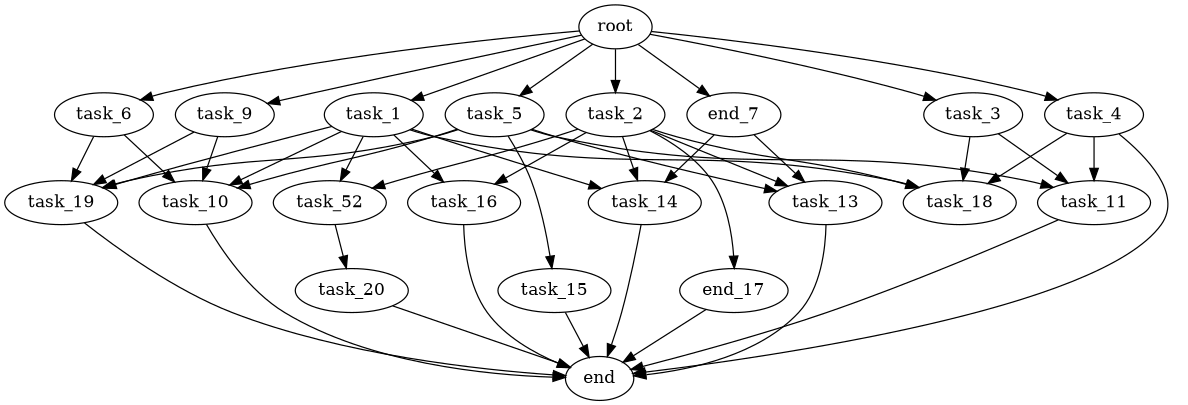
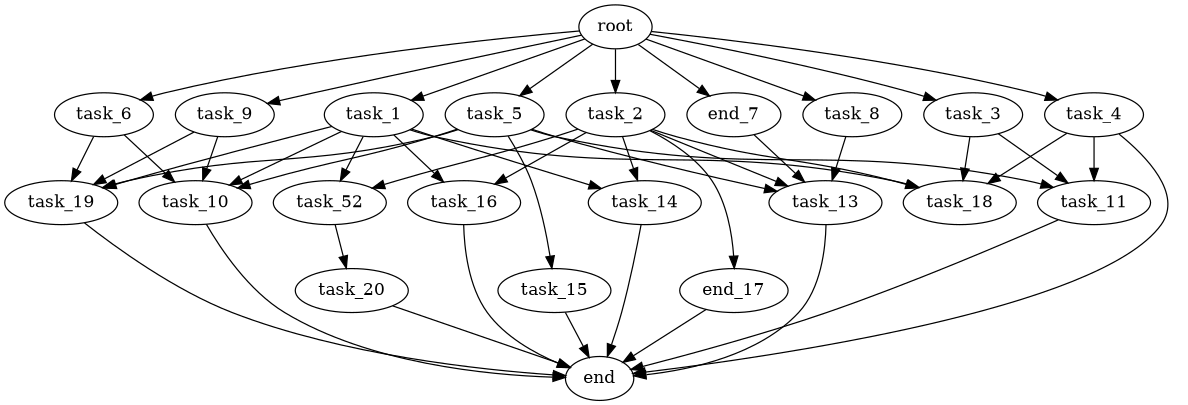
none -> (852, 115)
(694, 154) -> none
